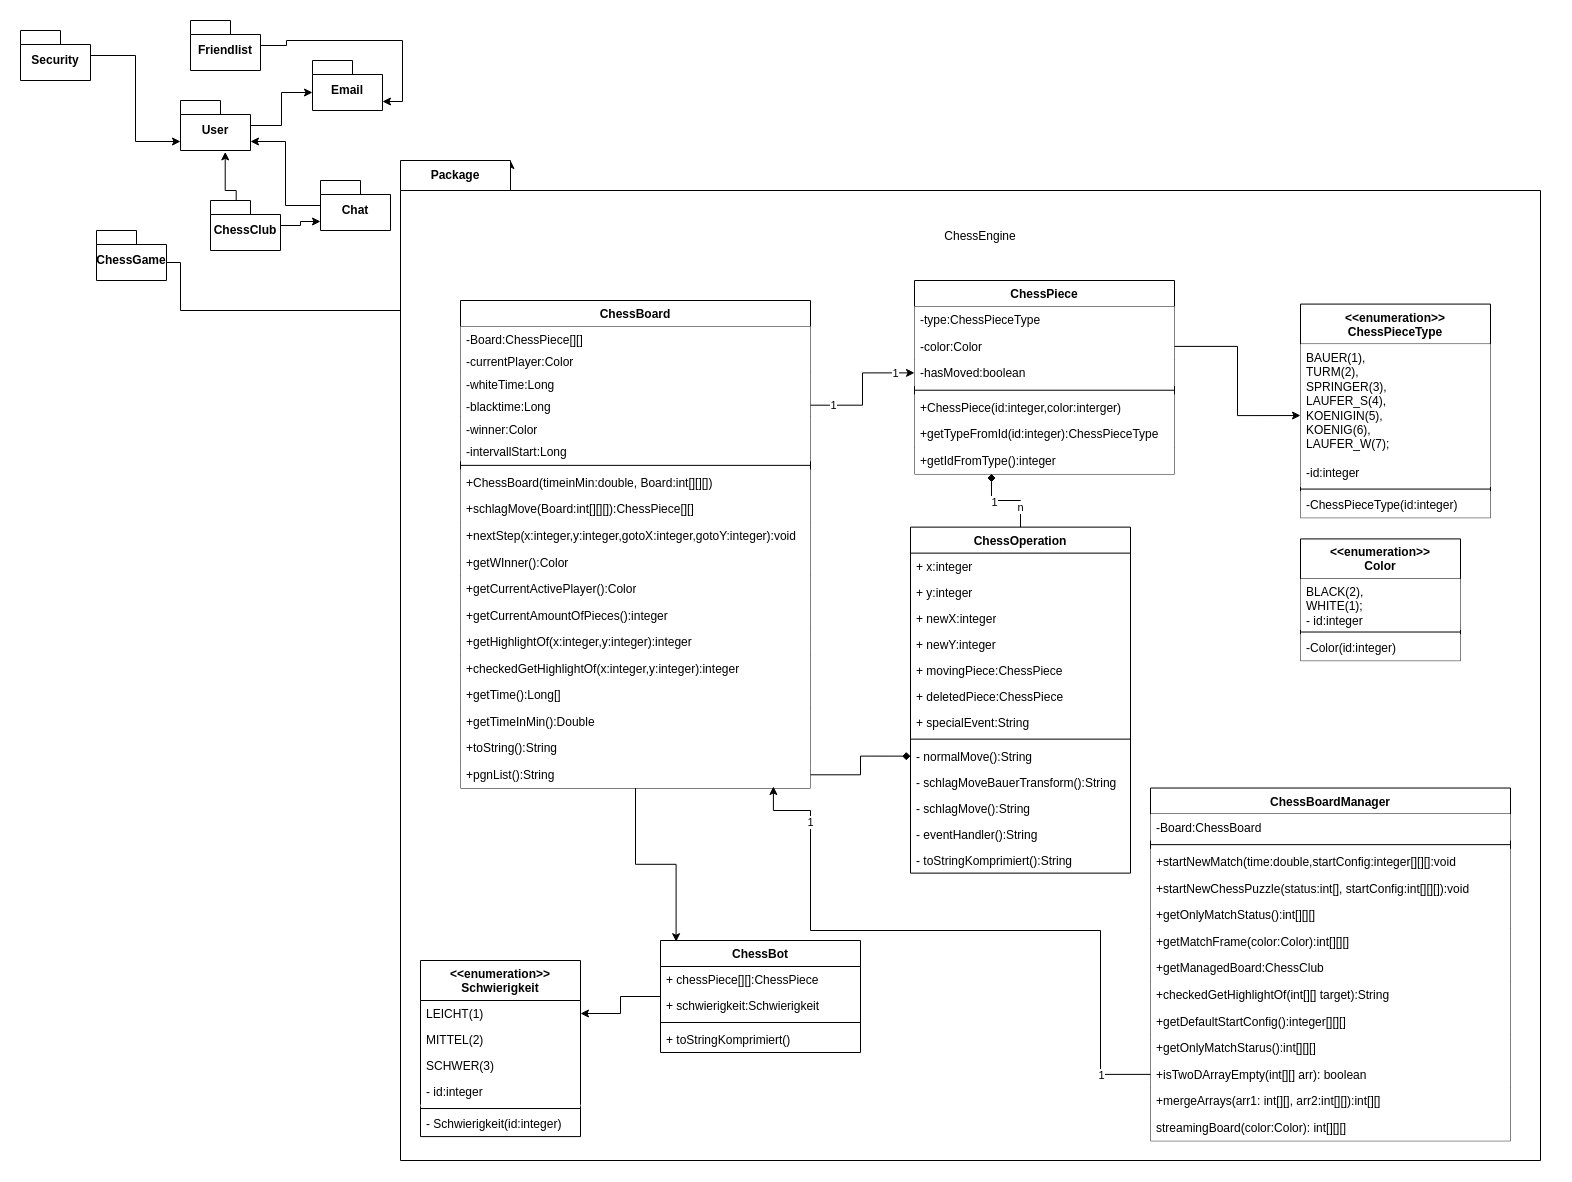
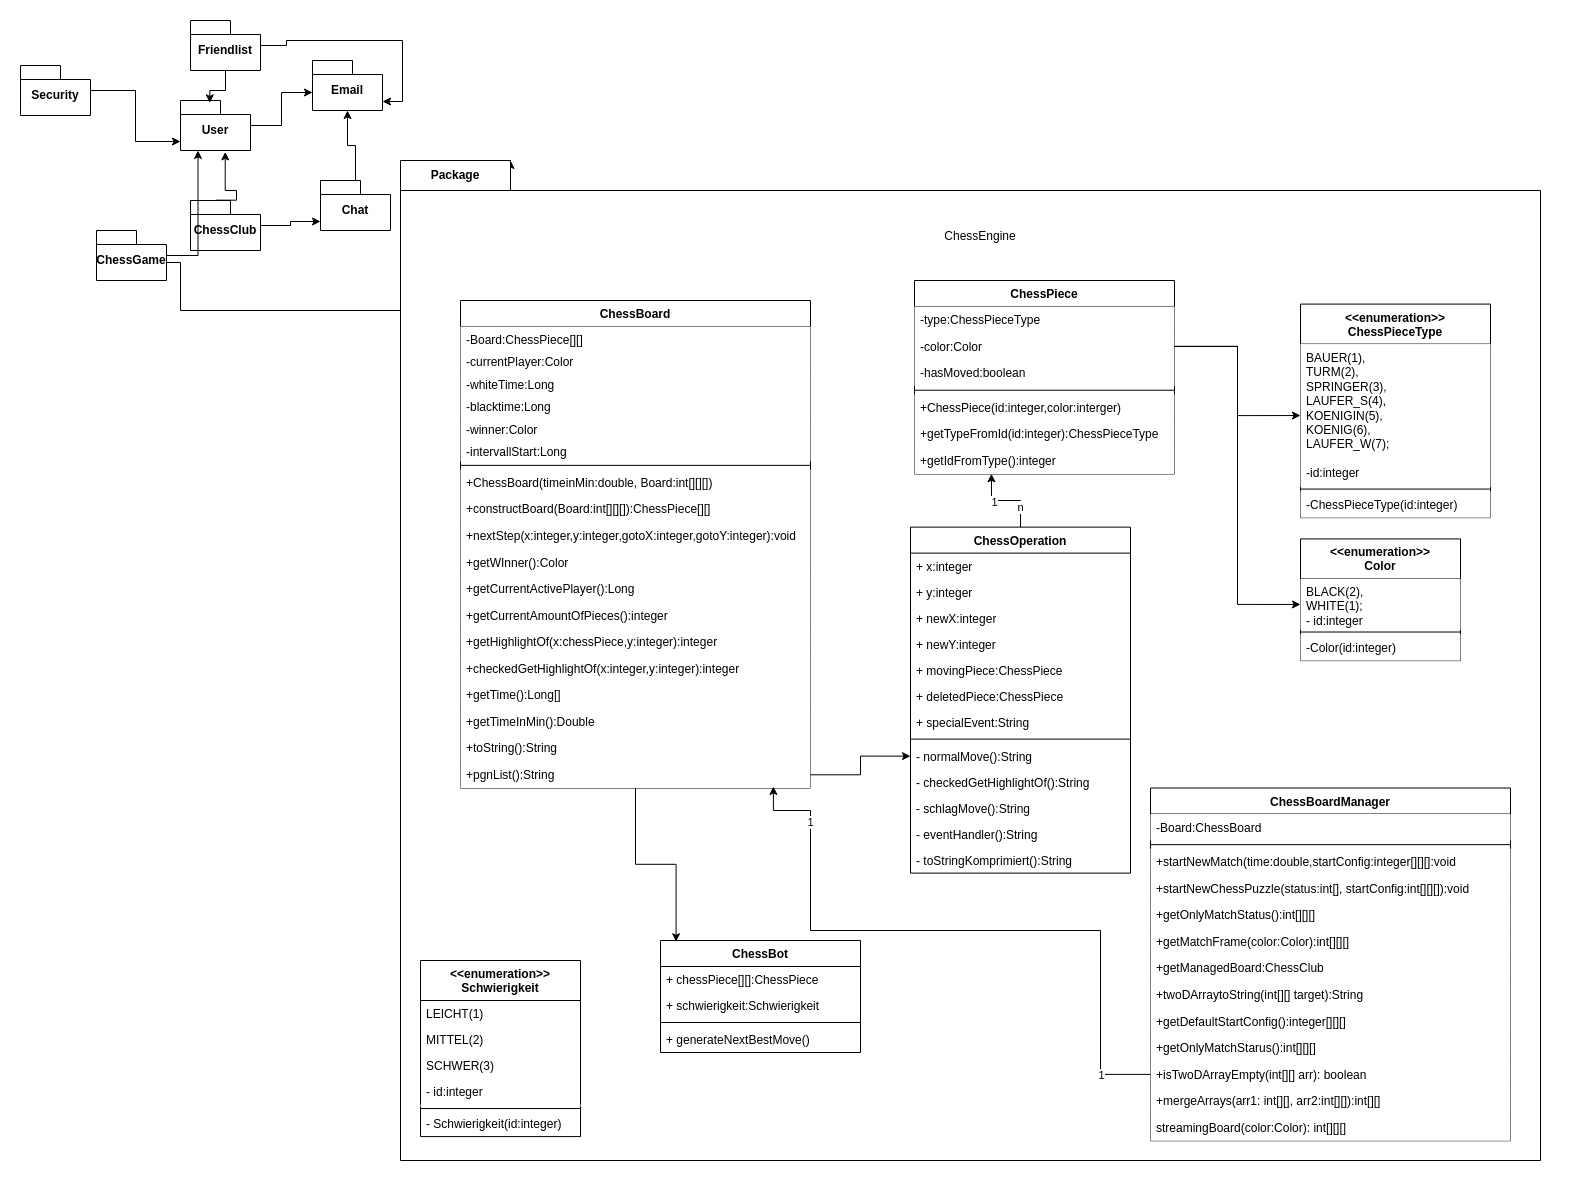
(56, 56) -> (56, 91)
none -> (226, 91)
(286, 178) -> (356, 146)
none -> (198, 222)
(246, 226) -> (226, 226)
(863, 392) -> none
(991, 483) -> (991, 482)
(603, 510) -> (618, 510)
none -> (1238, 538)
(564, 590) -> (563, 590)
(599, 643) -> (609, 643)
(901, 756) -> (902, 756)
(1022, 791) -> (1015, 784)
(1297, 996) -> (1286, 996)
(621, 1003) -> none
(738, 1041) -> (746, 1041)
